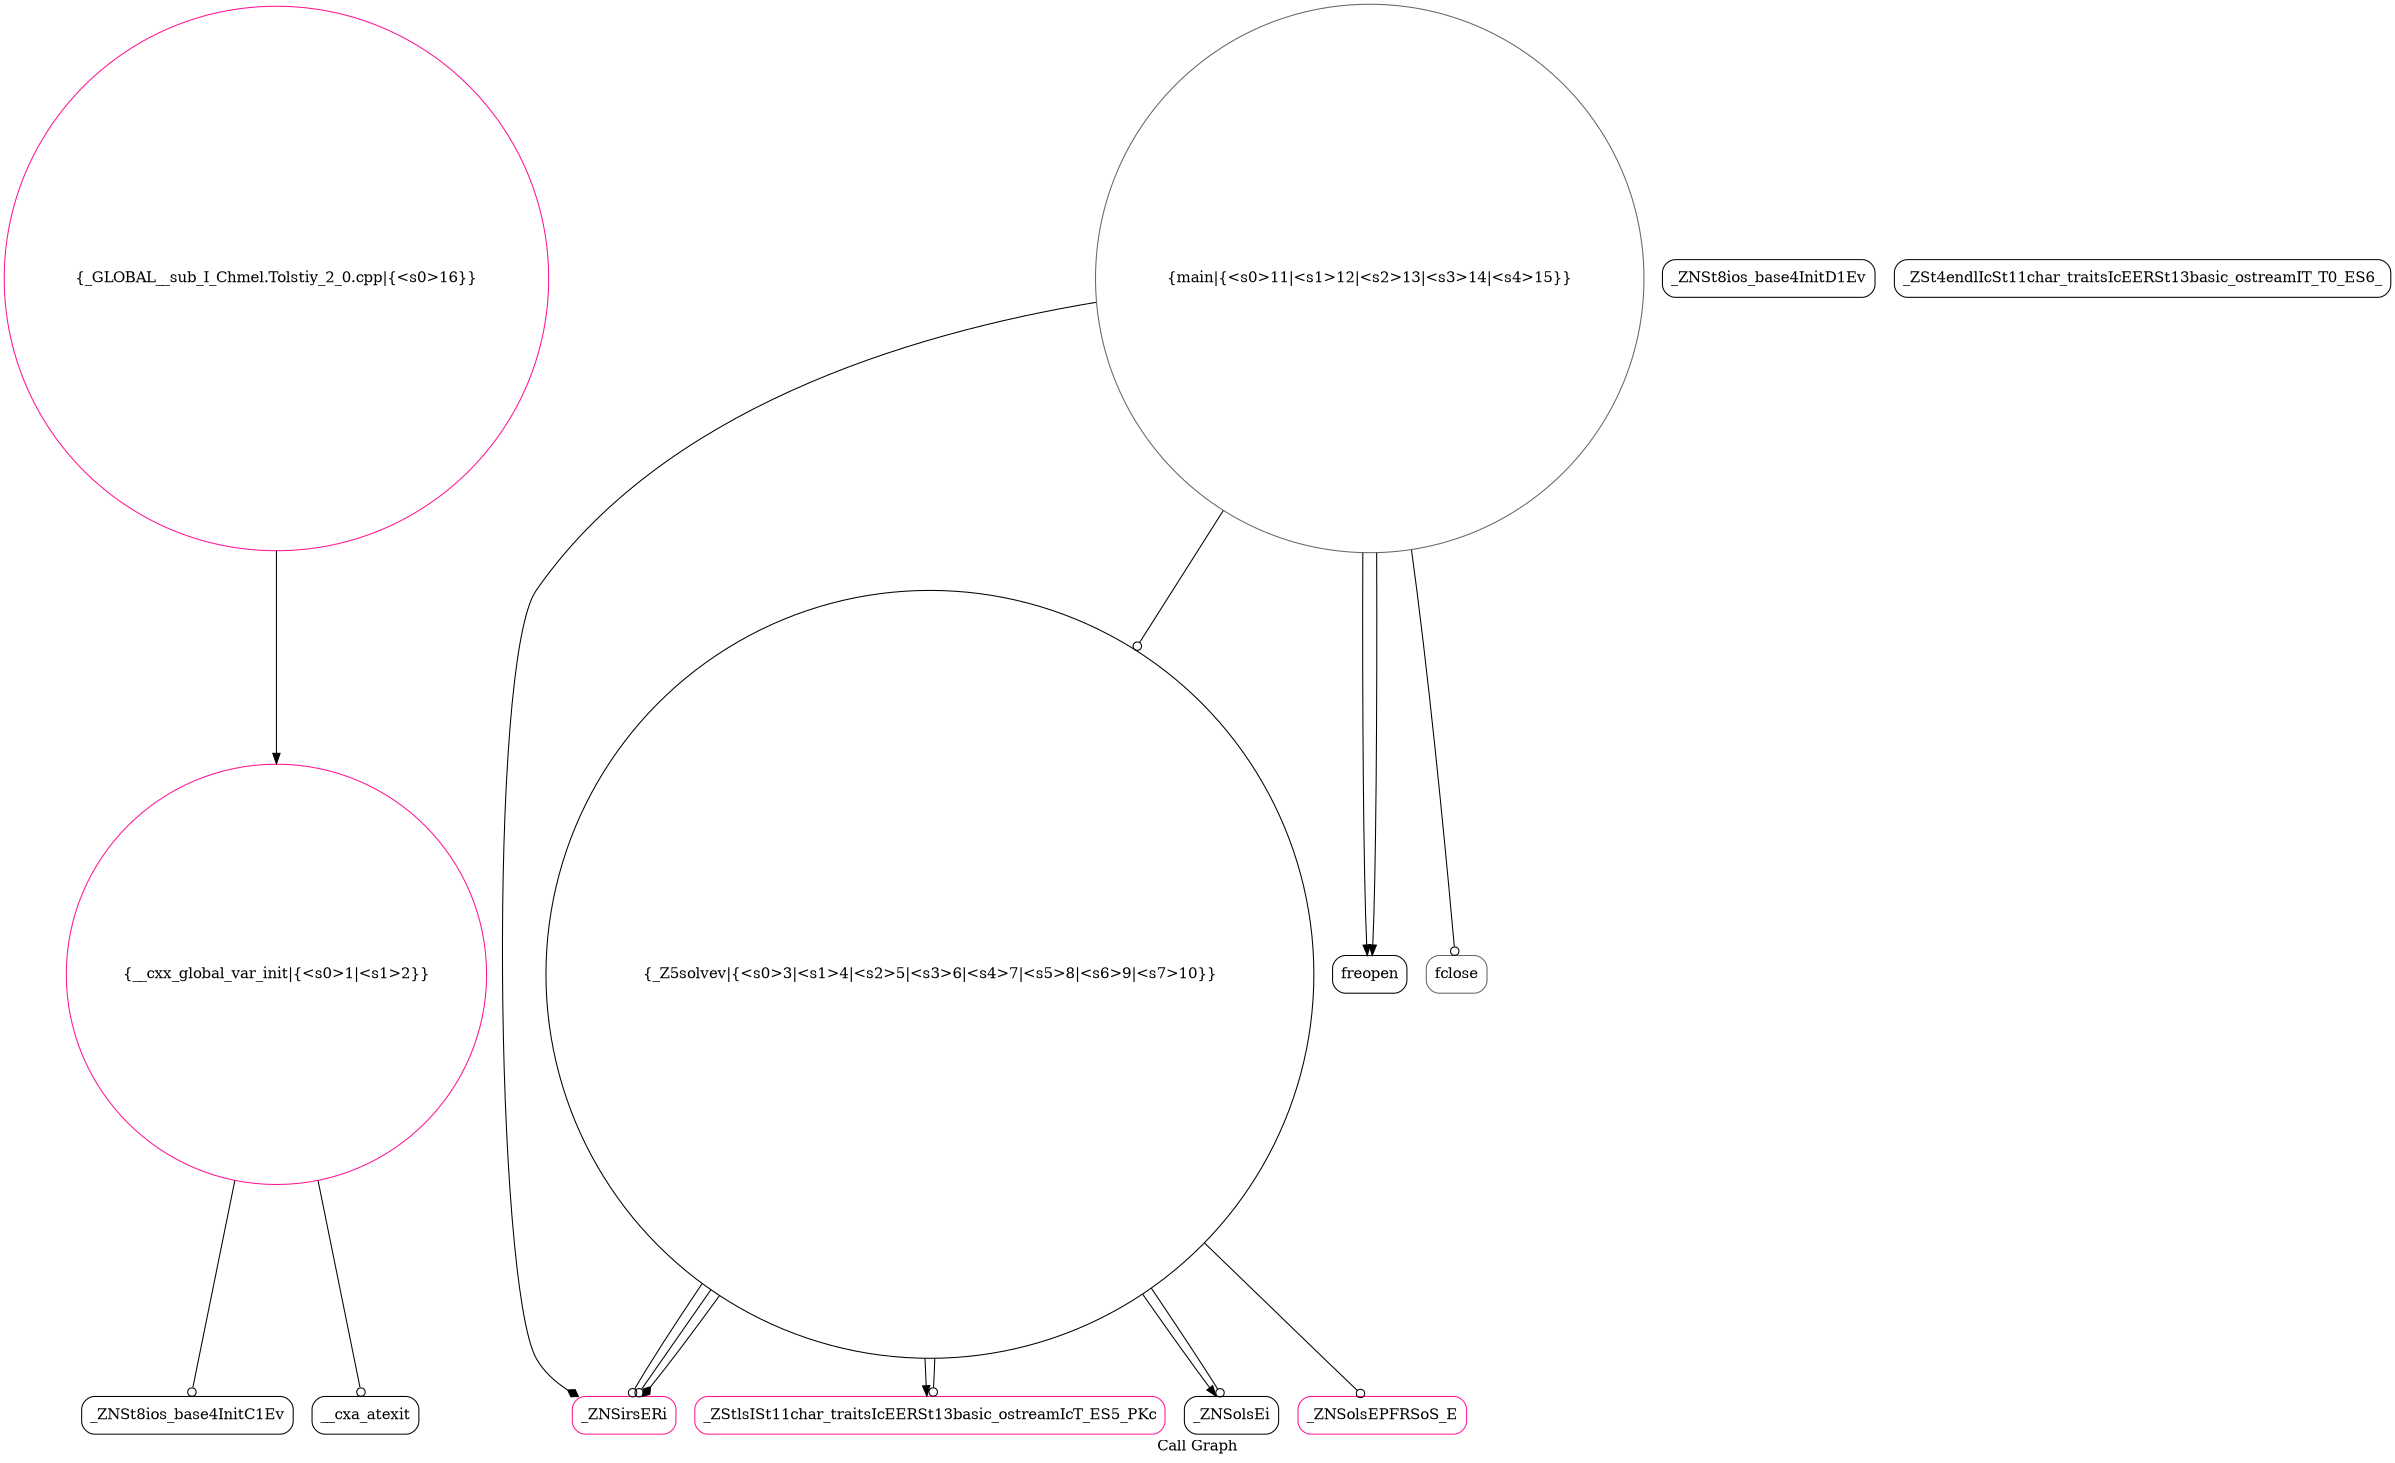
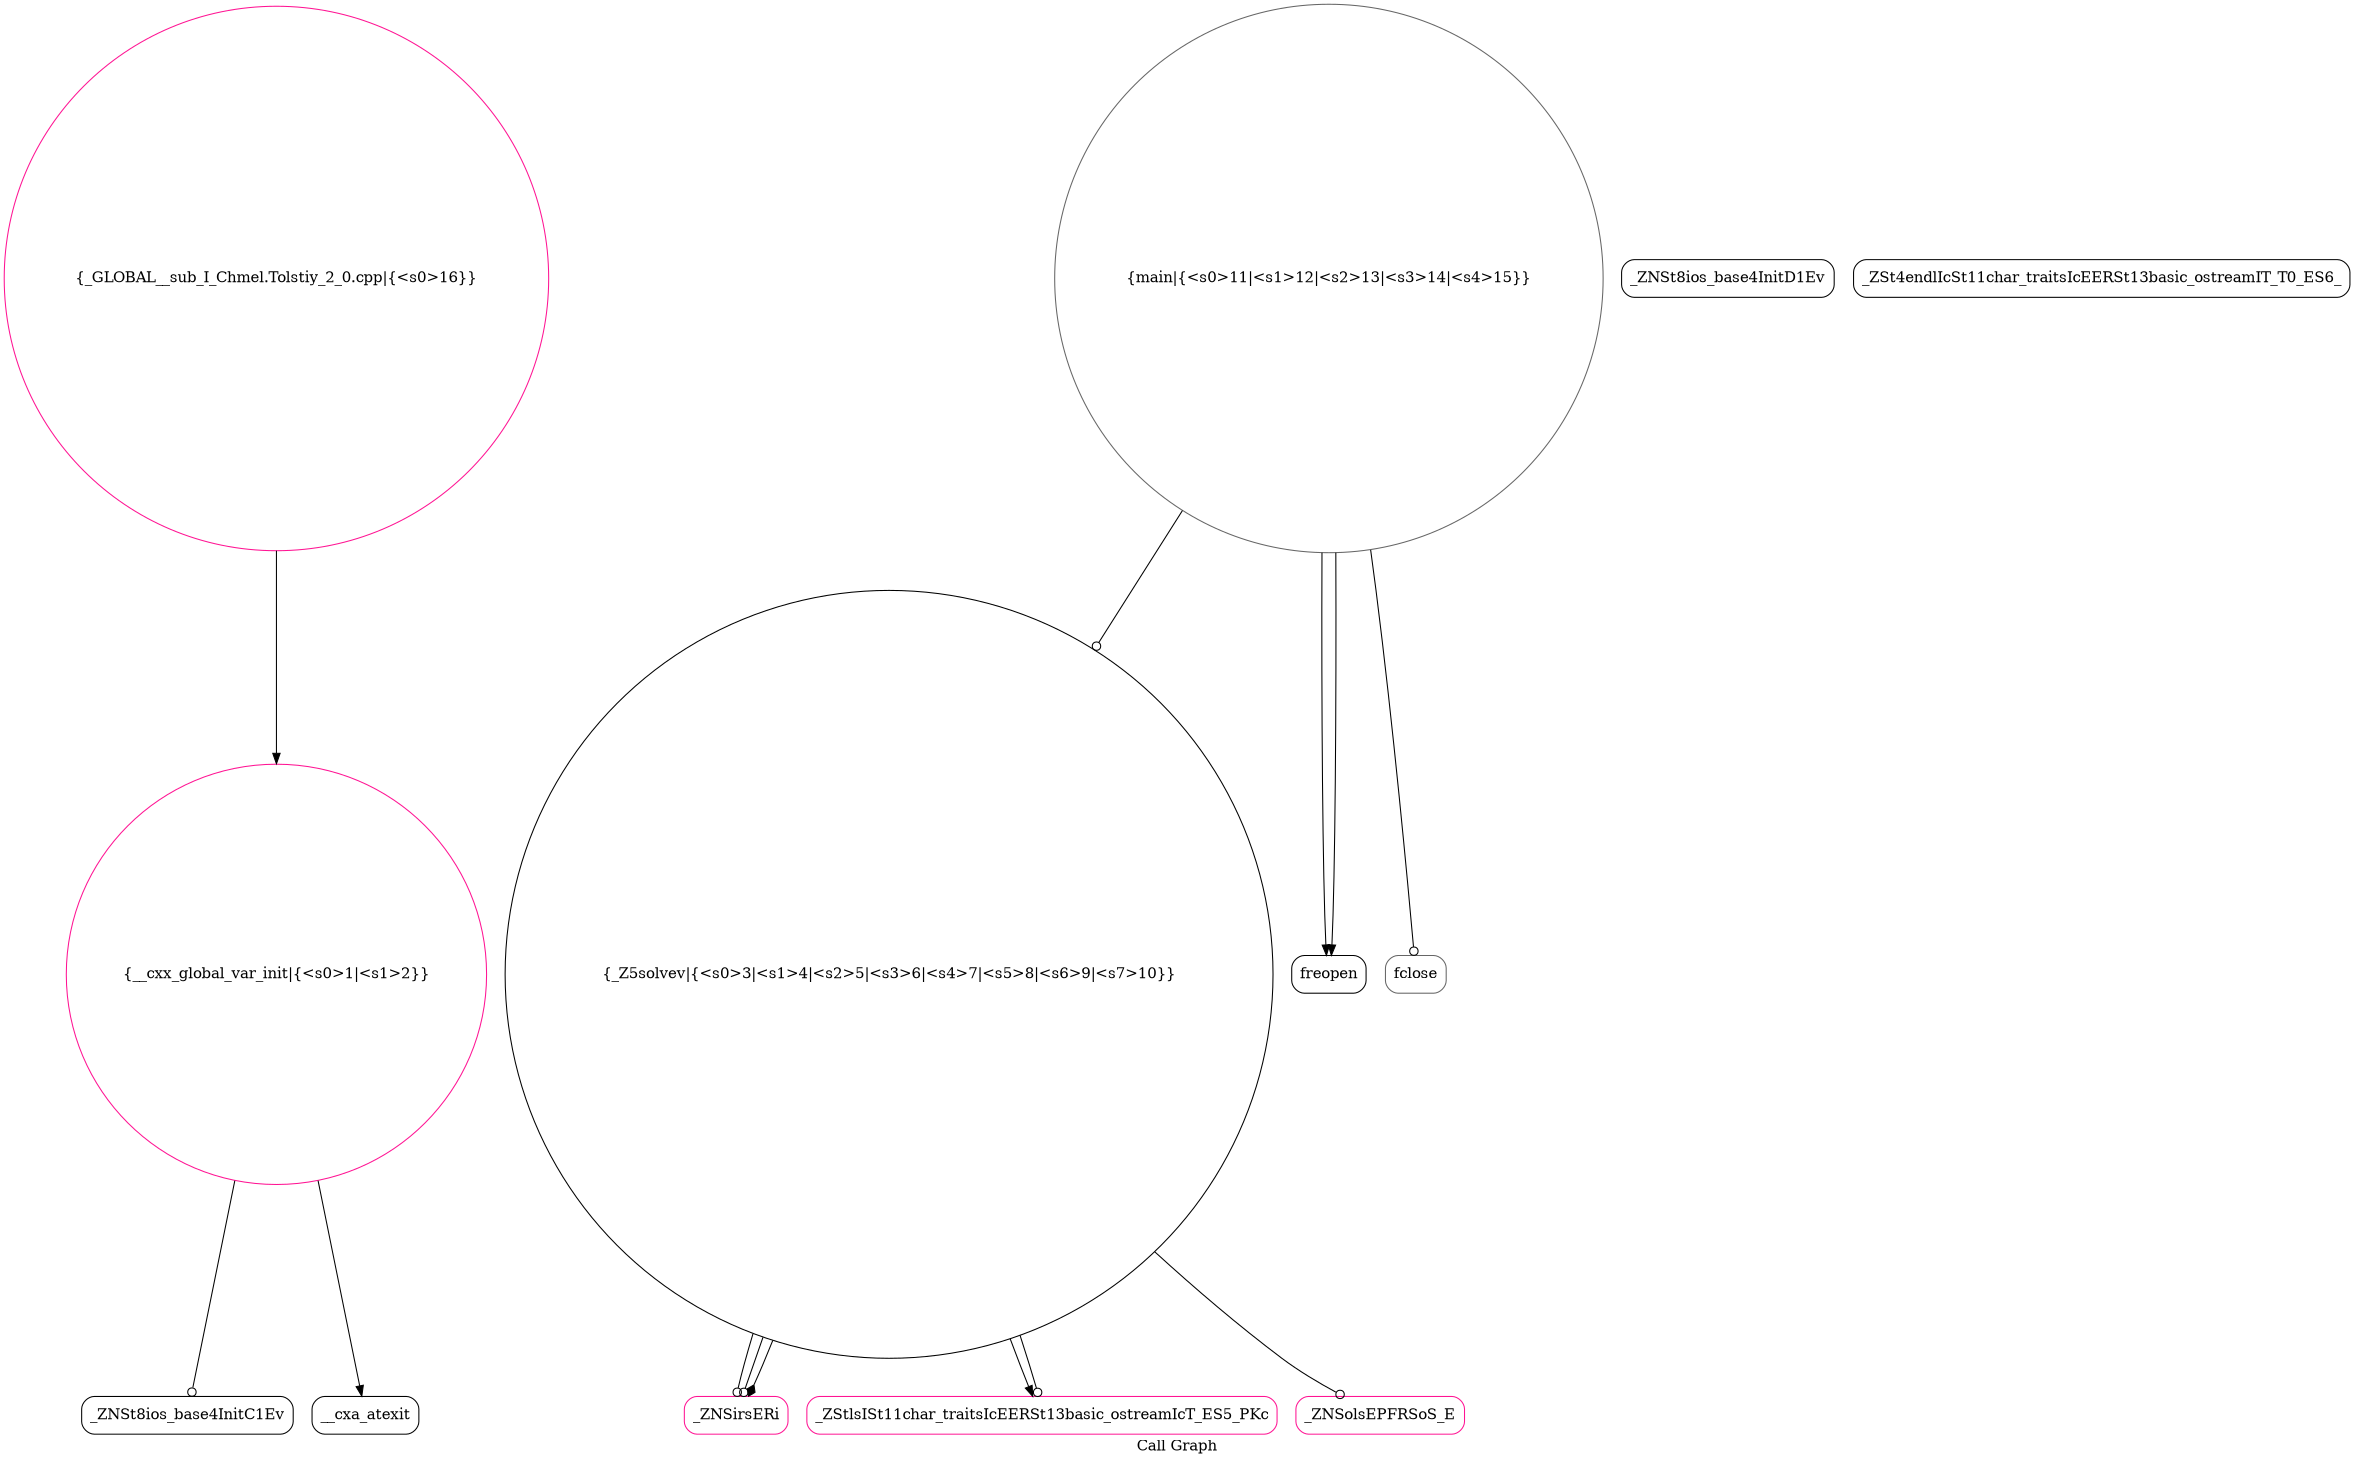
(516, 674) -> none
(339, 1284) -> (339, 1283)
(1232, 1415) -> none
